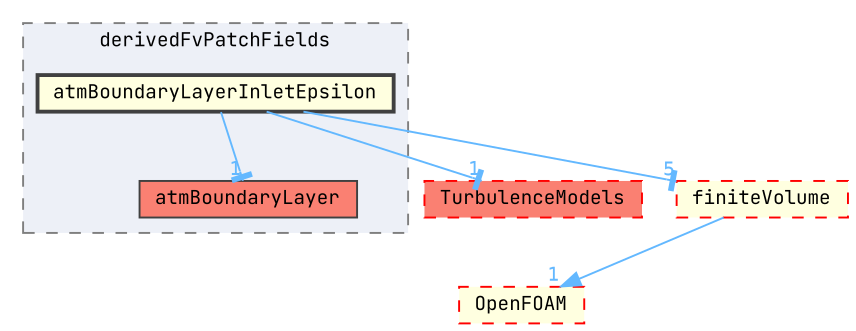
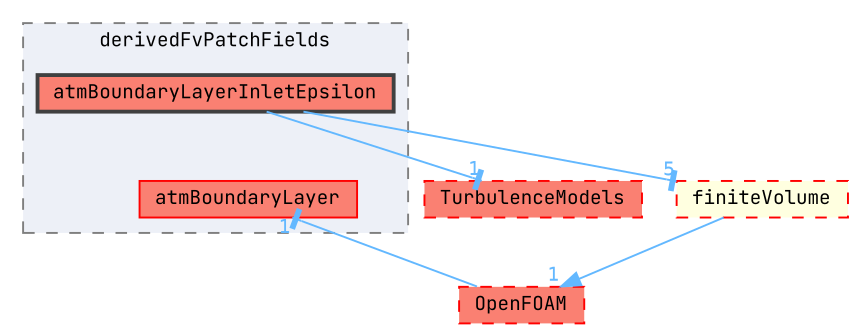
(216, 93) -> (216, 93)
(230, 142) -> (389, 254)
(248, 199) -> (248, 199)
(522, 305) -> (522, 305)
